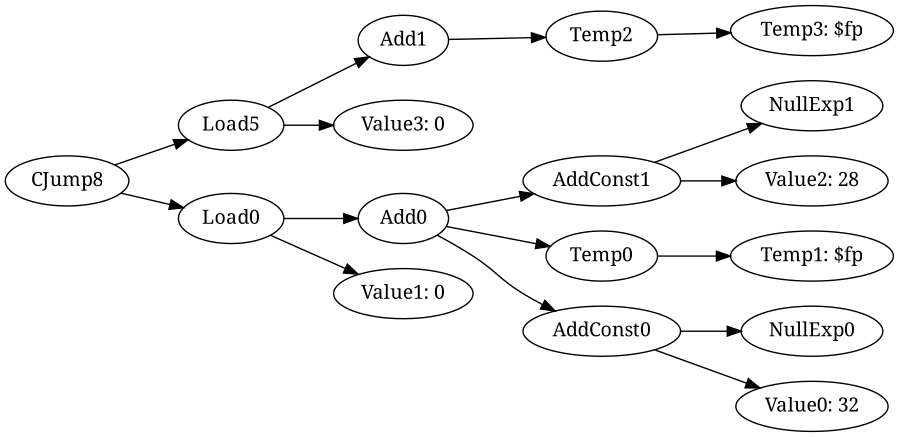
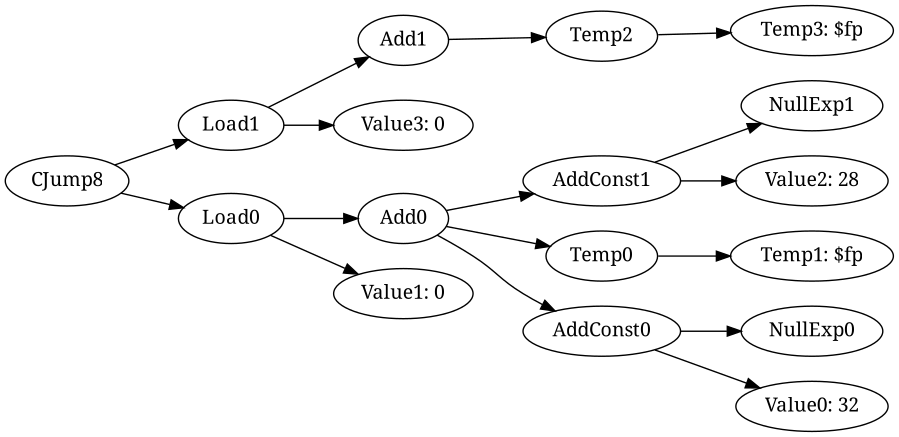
(231, 125) -> (231, 125)
